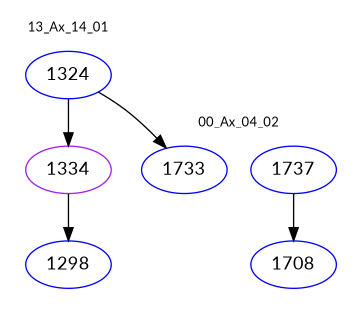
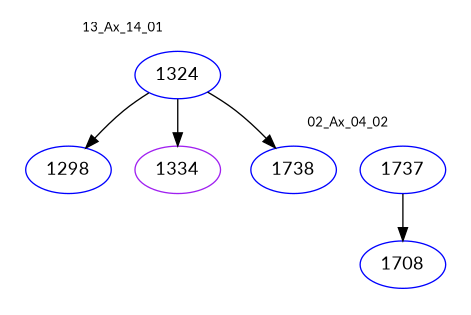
(239, 123) -> (348, 123)
(184, 170) -> (294, 170)
(68, 211) -> (120, 114)
